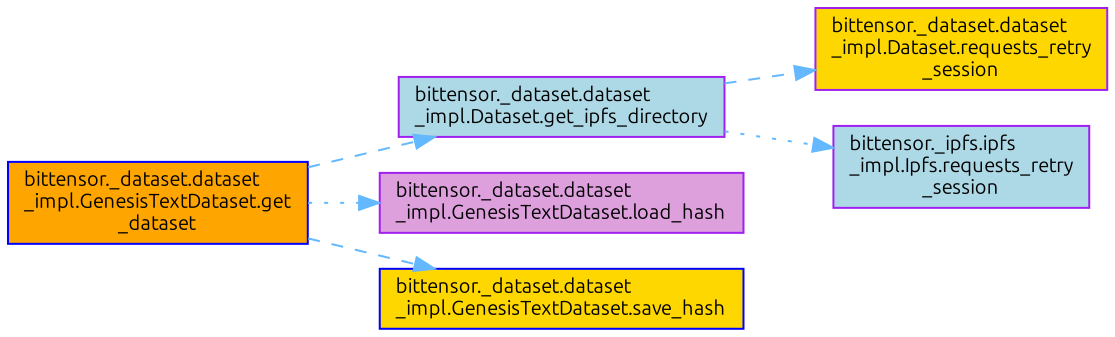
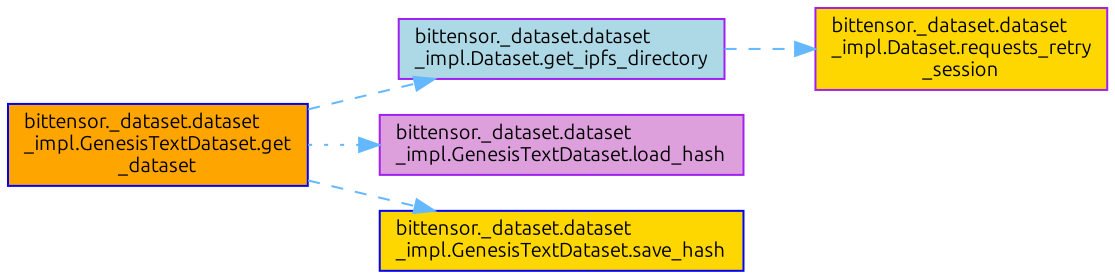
(961, 167) -> none
